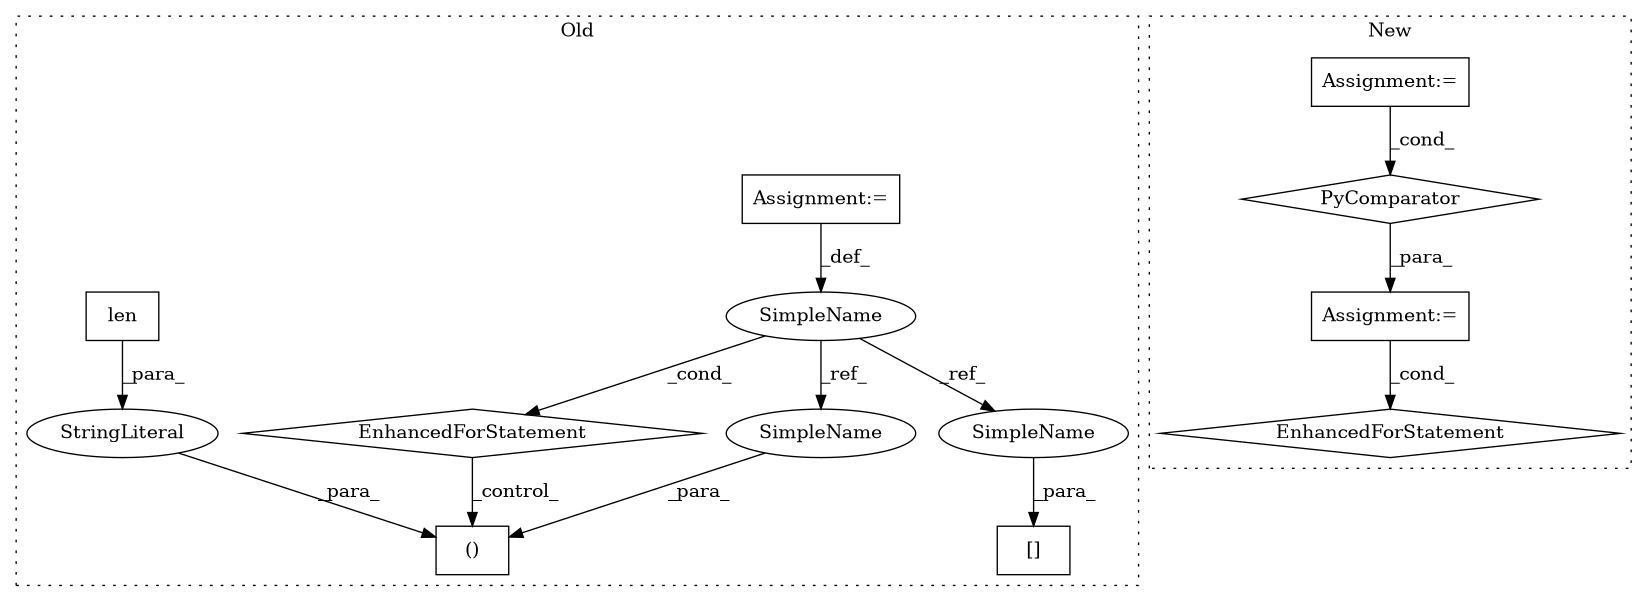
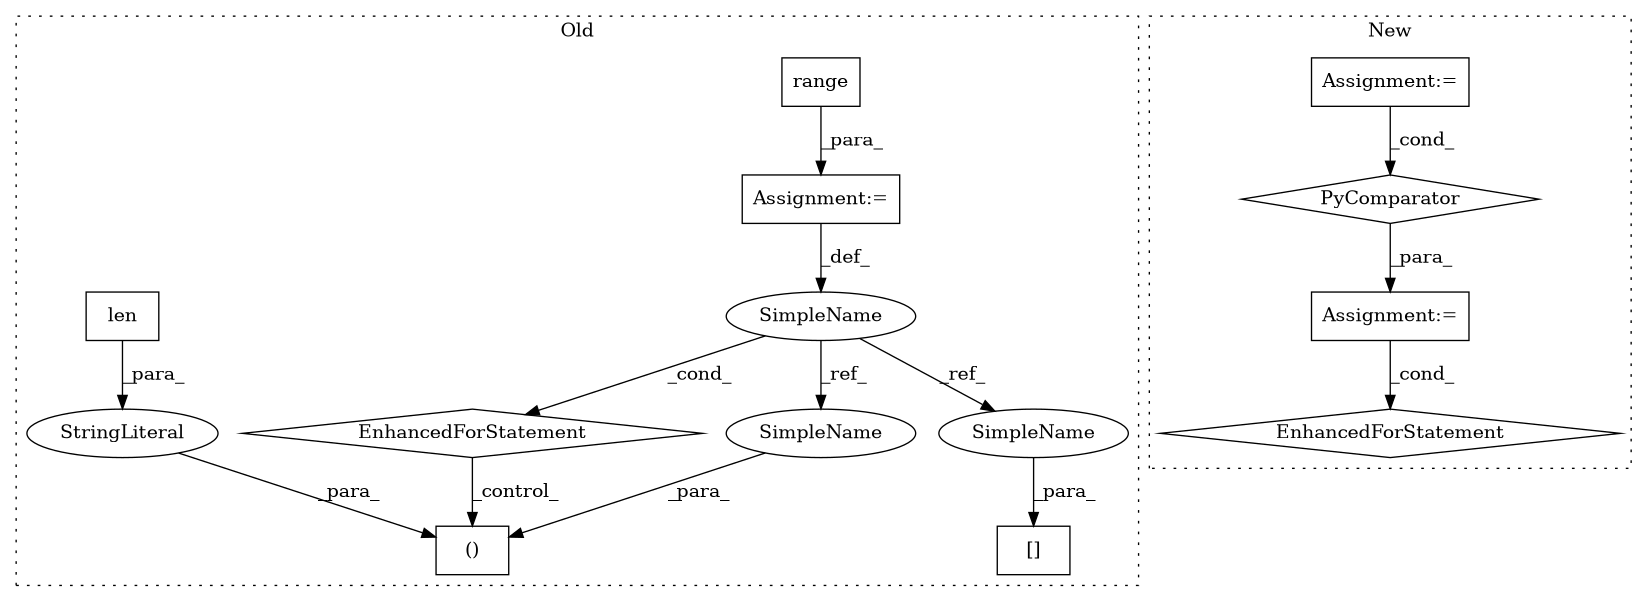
none -> (821, 82)
